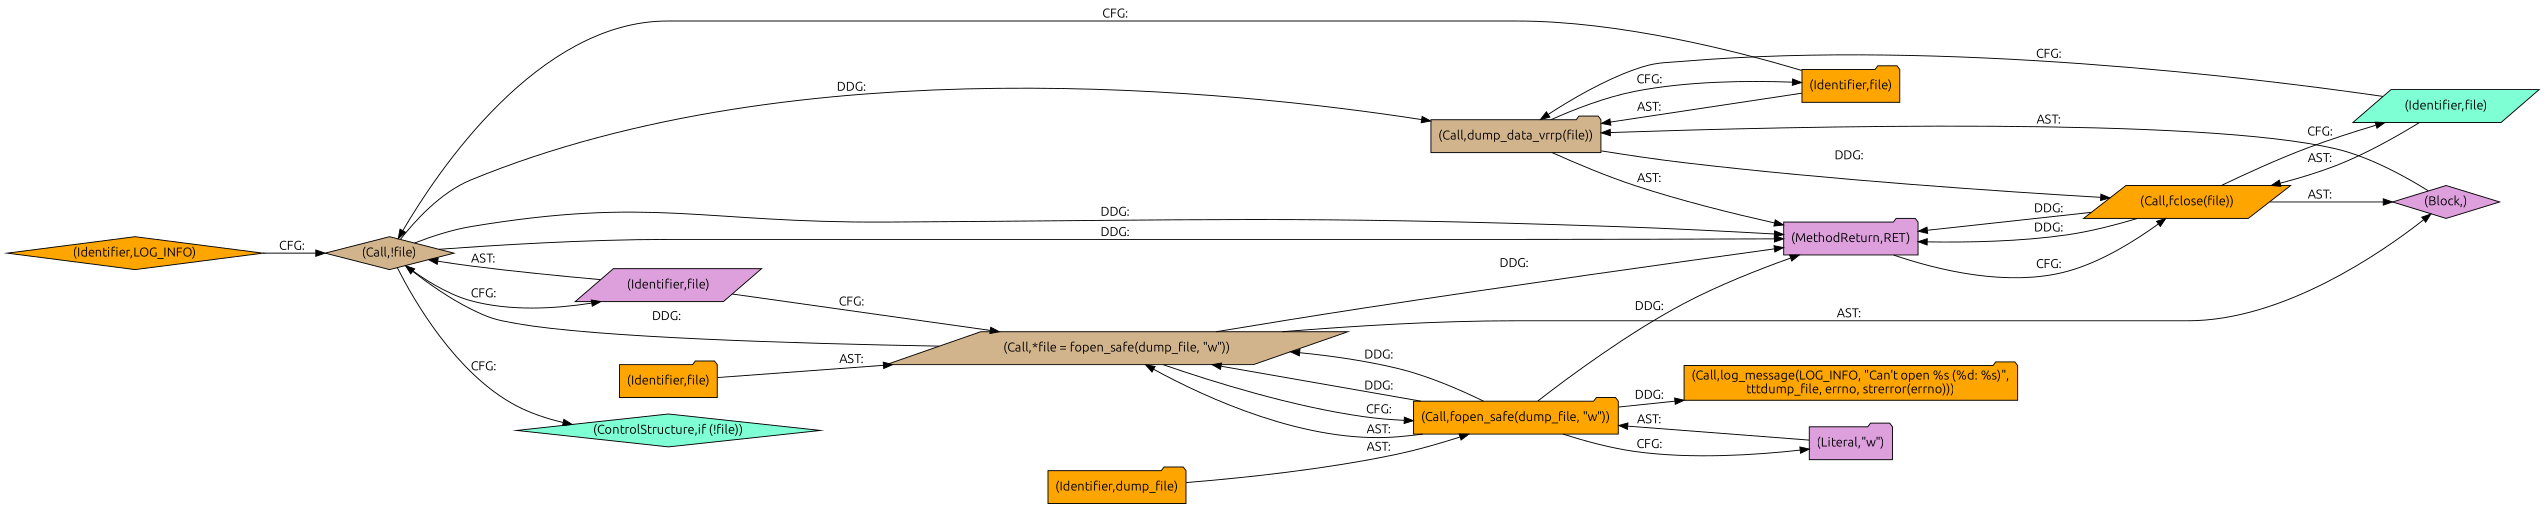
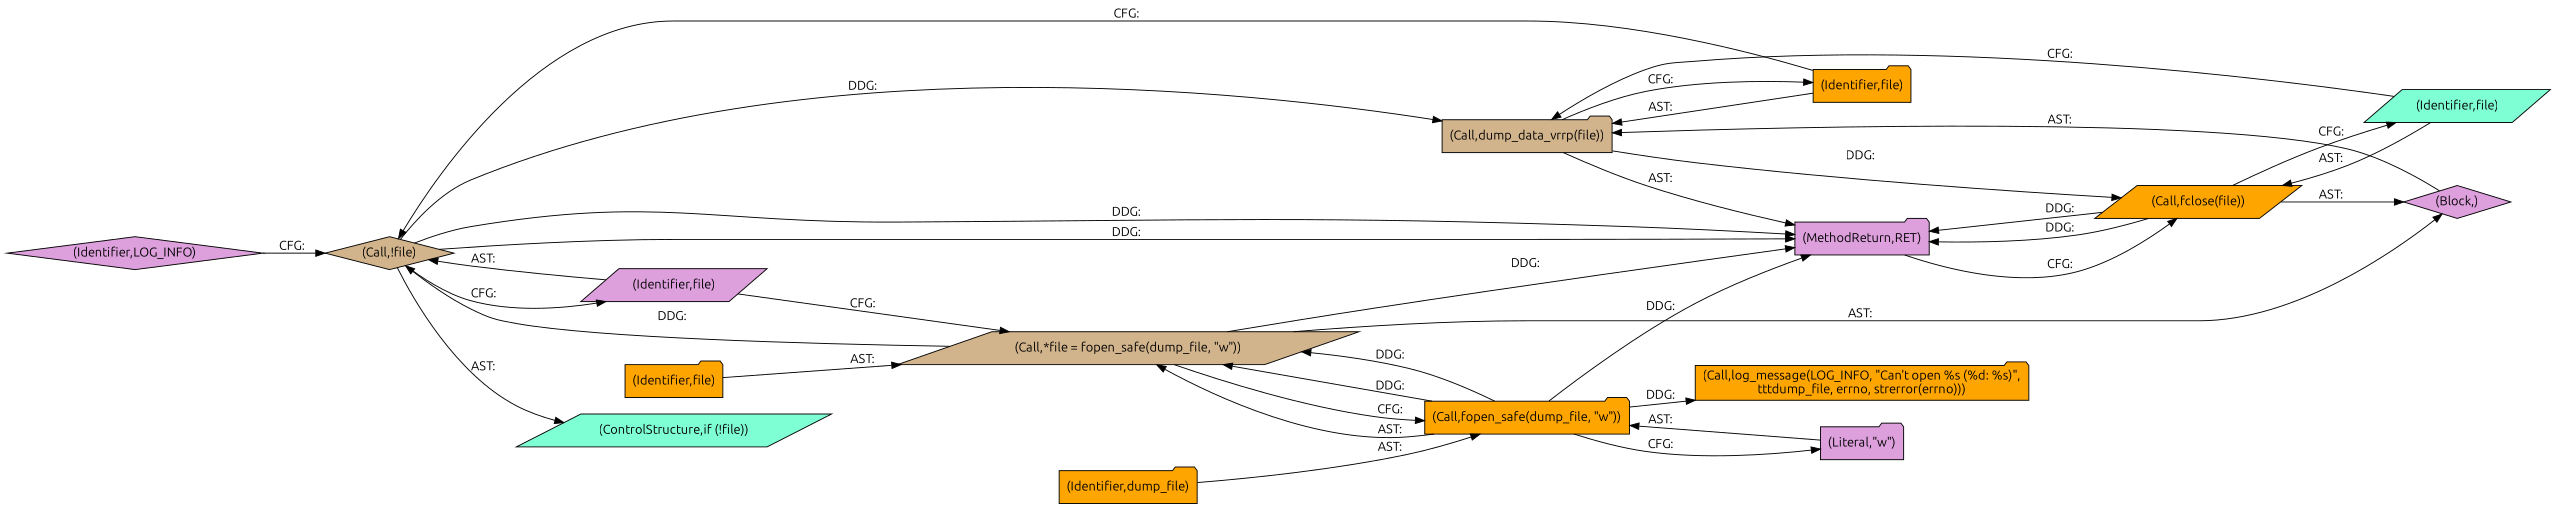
(135, 253) -> (135, 253)
(485, 367) -> (485, 367)
(668, 430) -> (674, 430)
